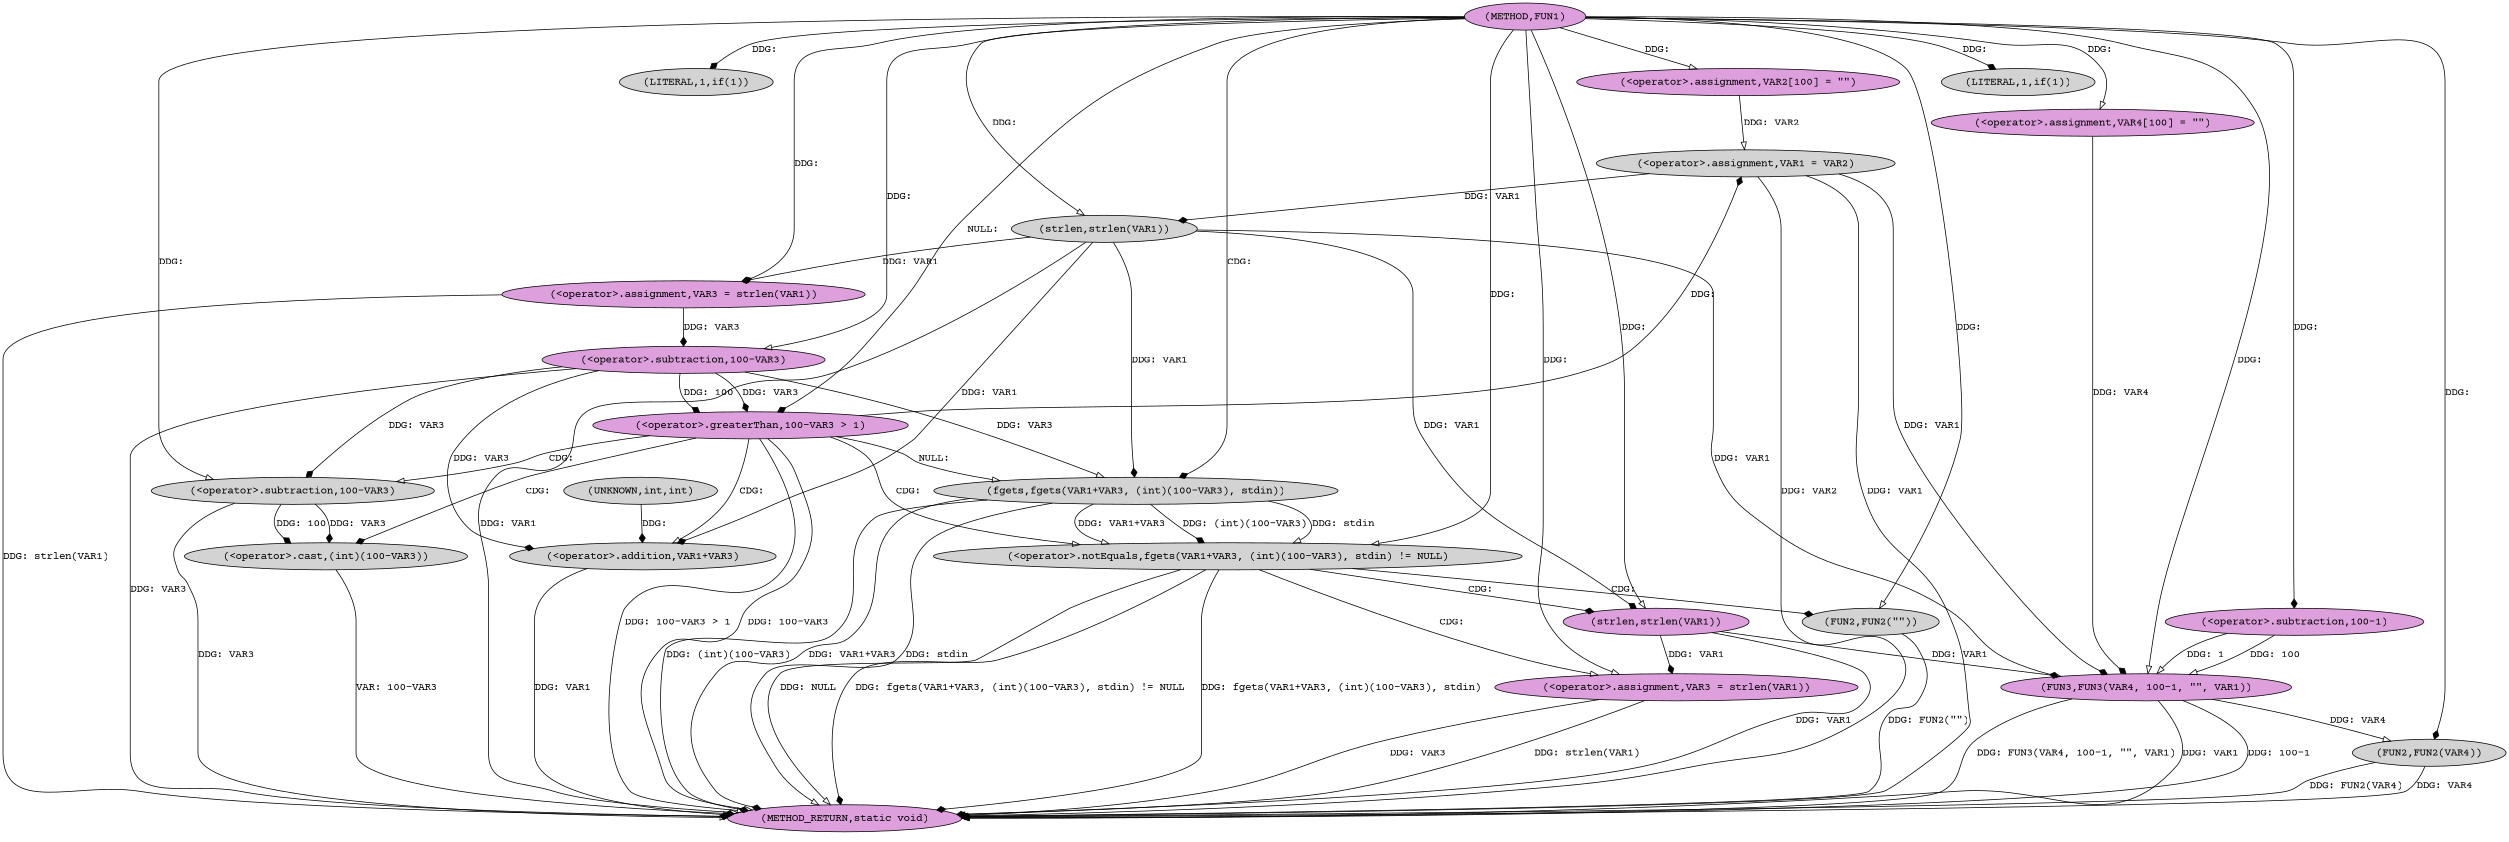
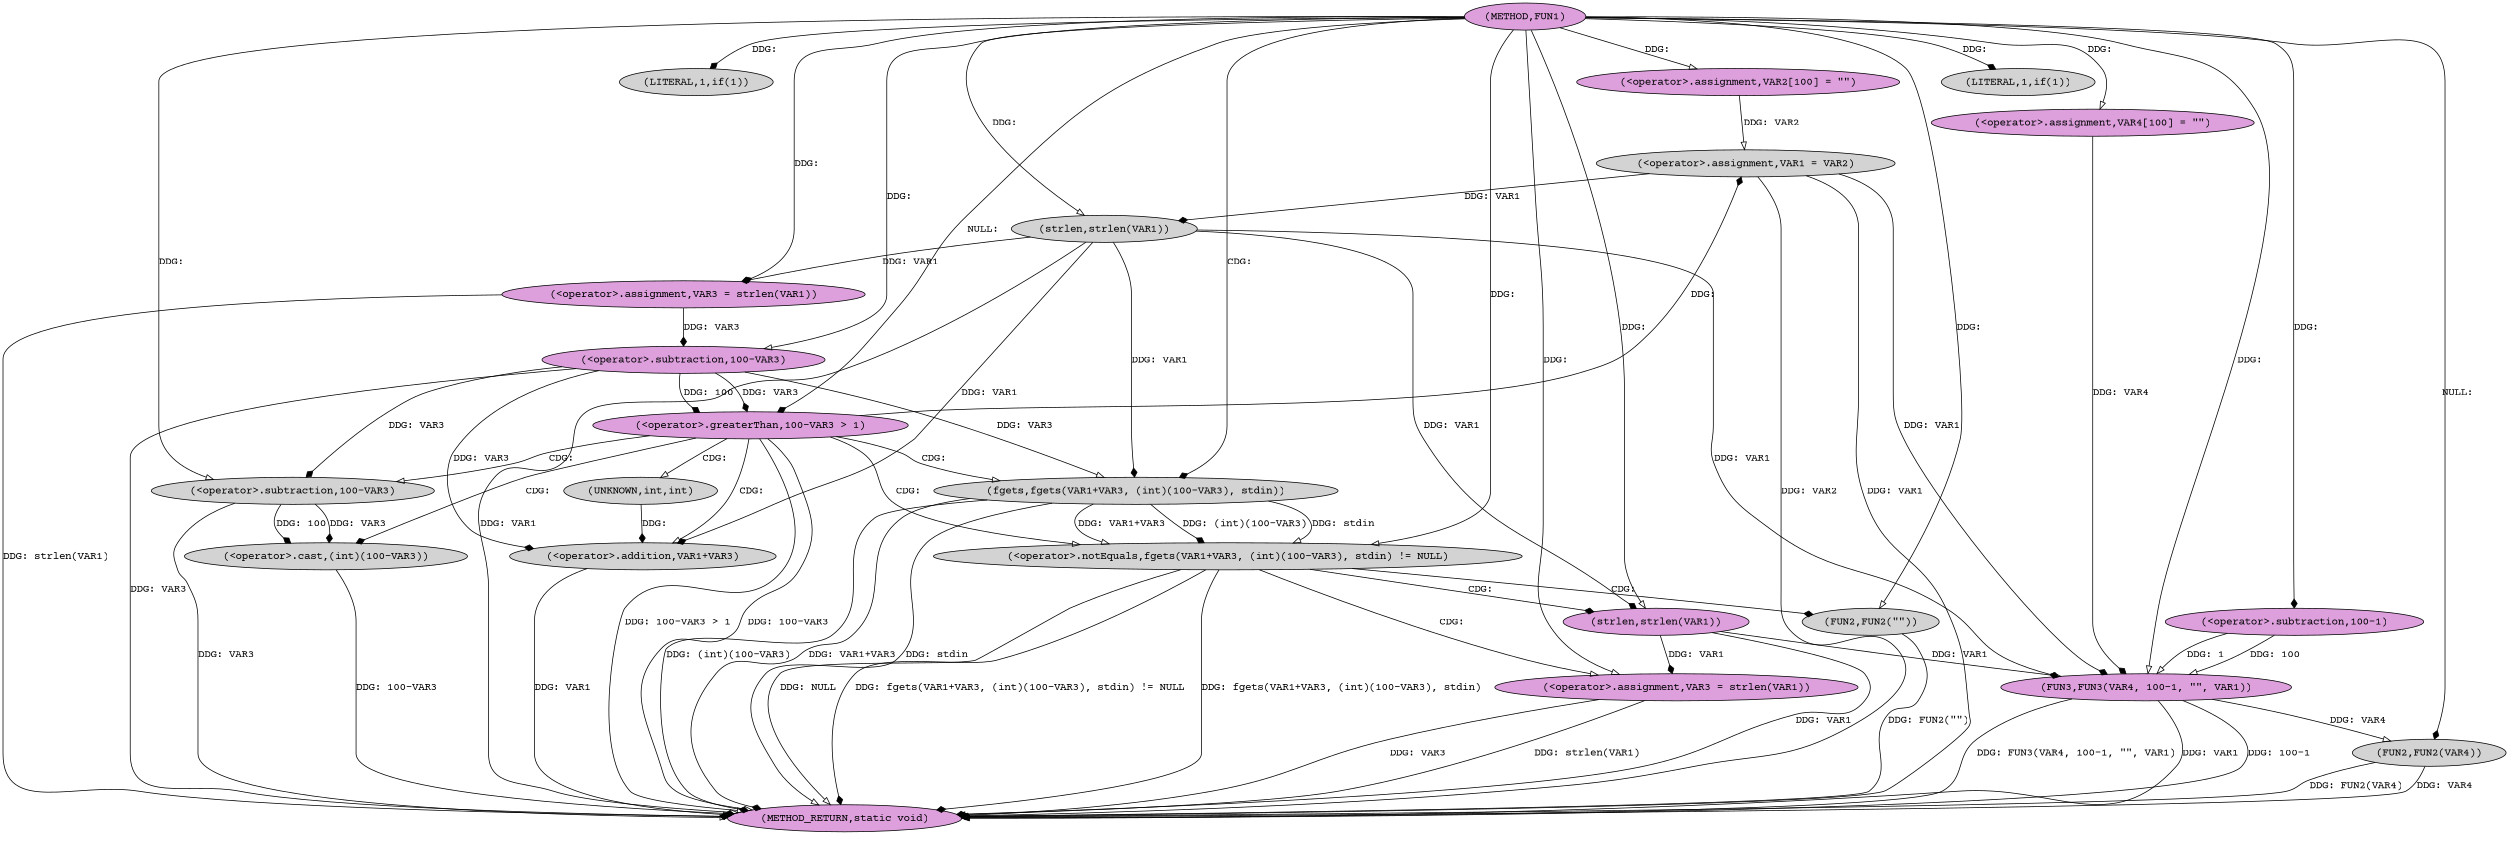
(2461, 393) -> (2461, 393)
none -> (697, 456)
(937, 458) -> (937, 458)
(397, 687) -> (397, 687)
